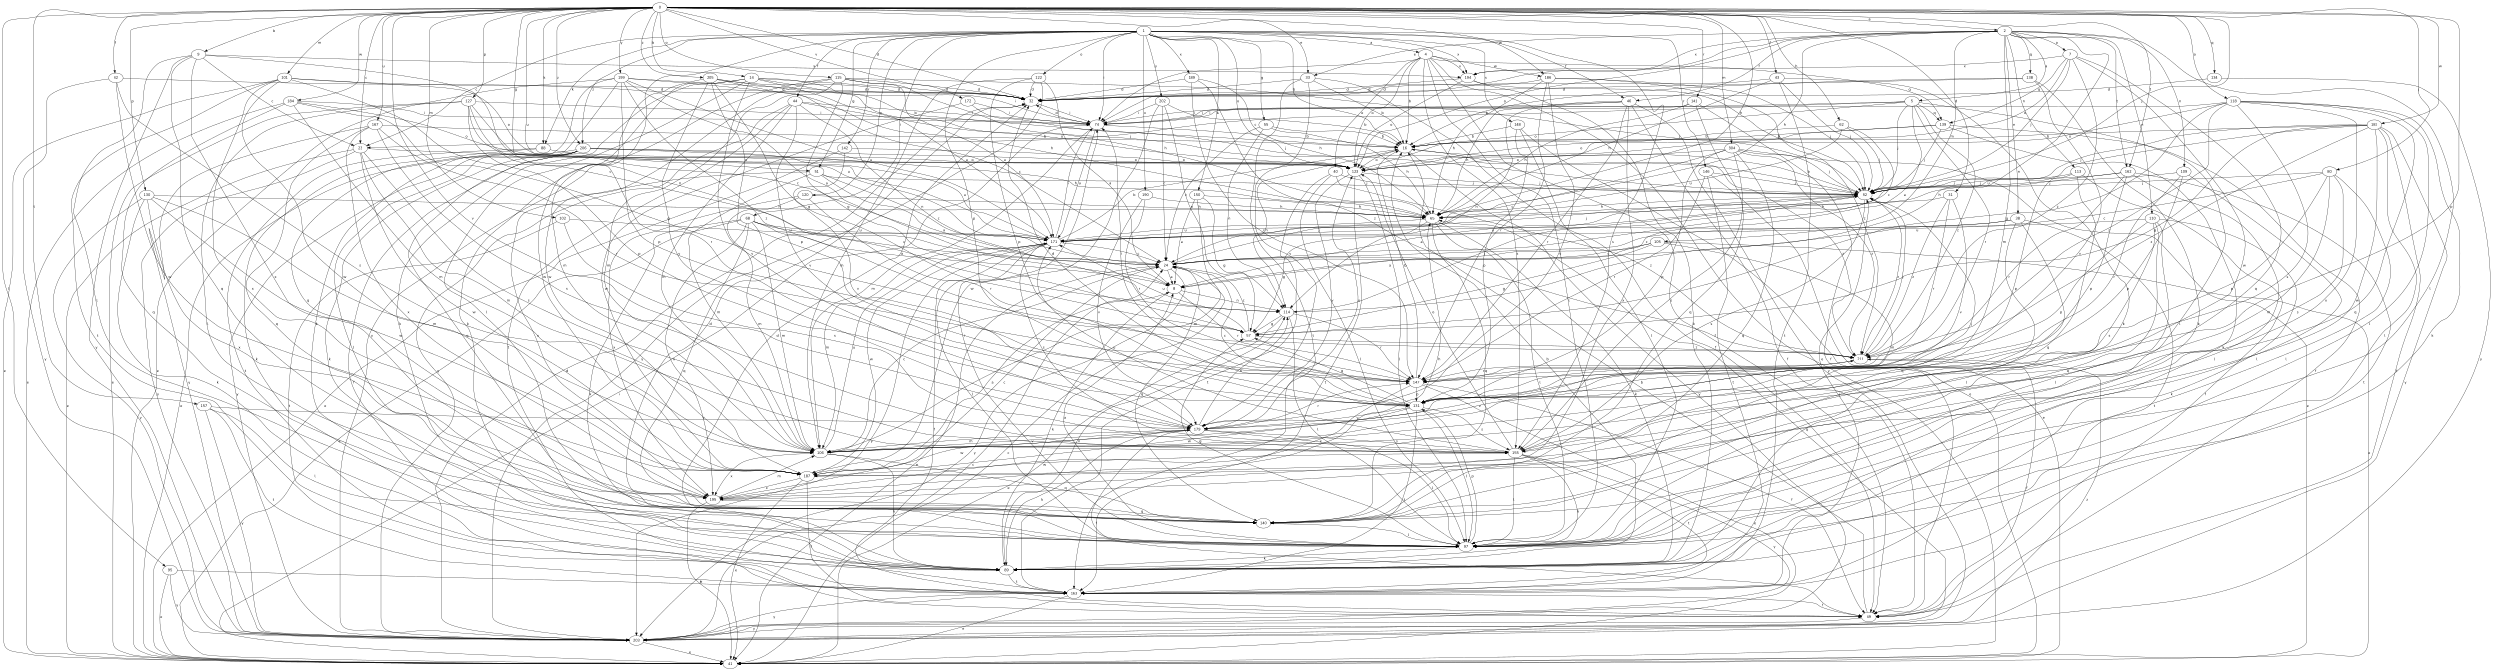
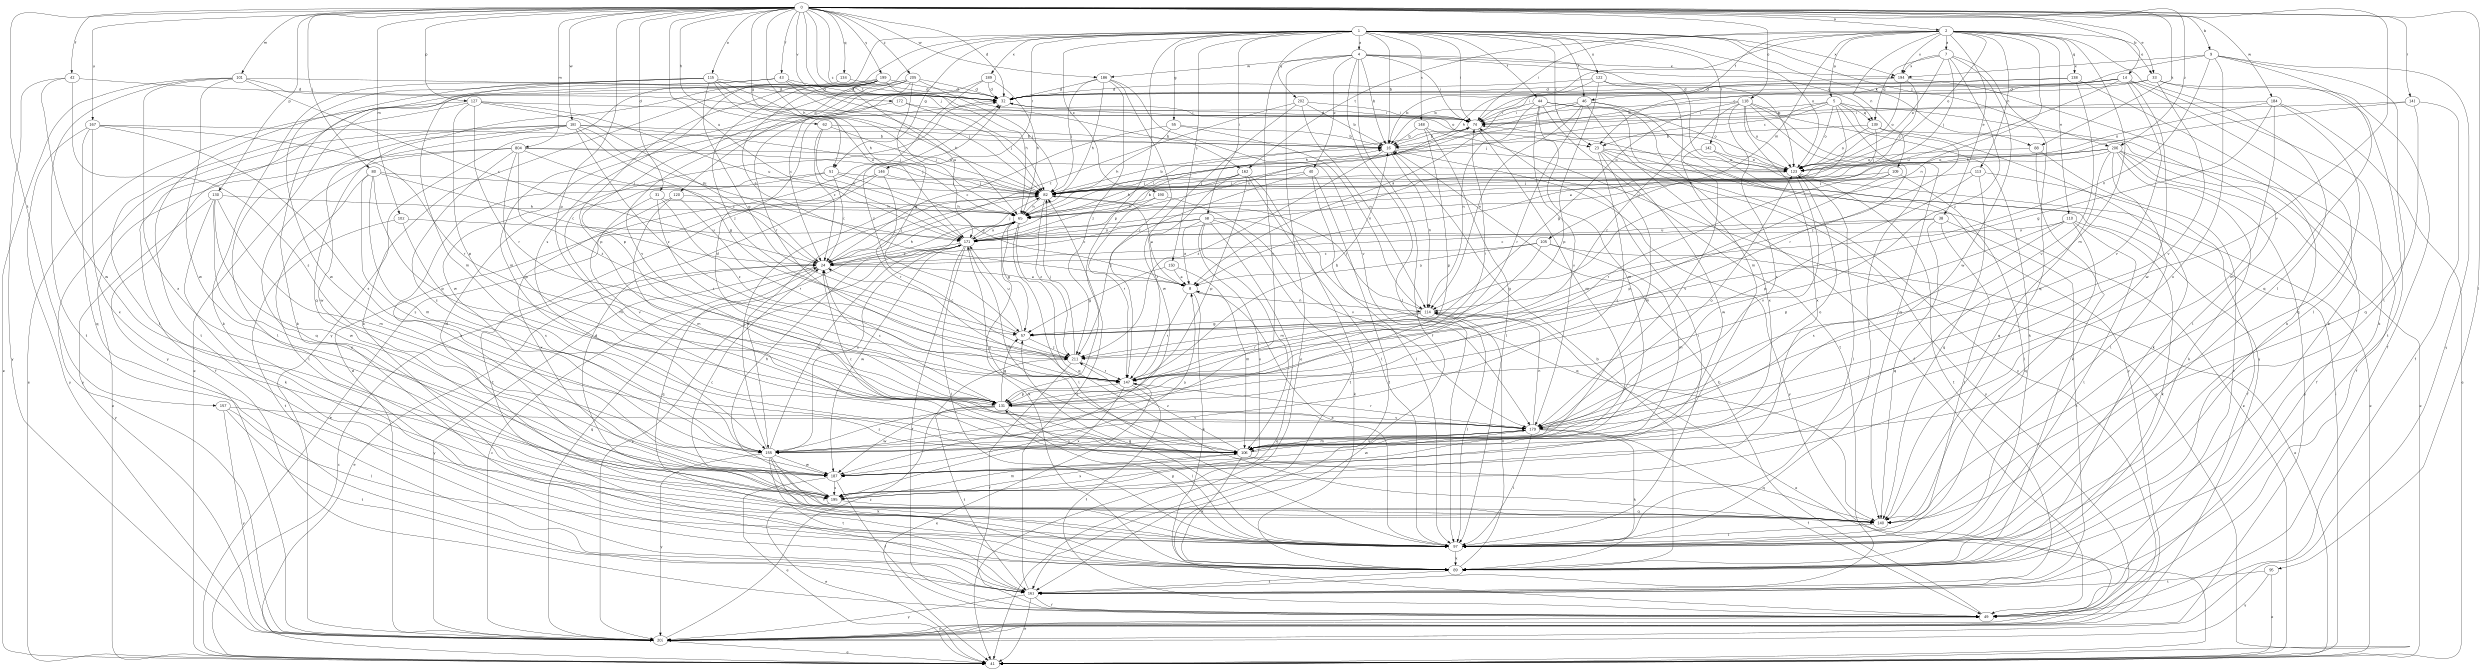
(1314, 204) -> (919, 232)
